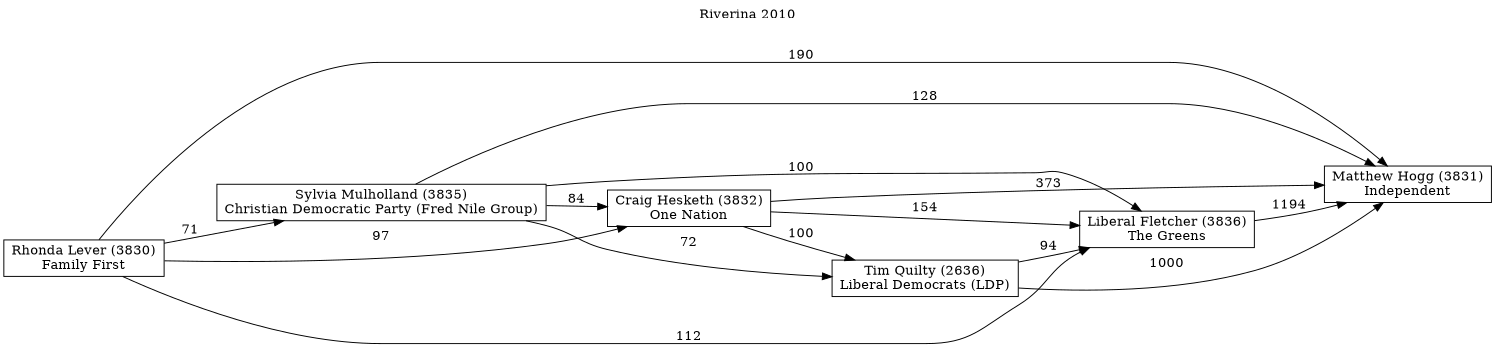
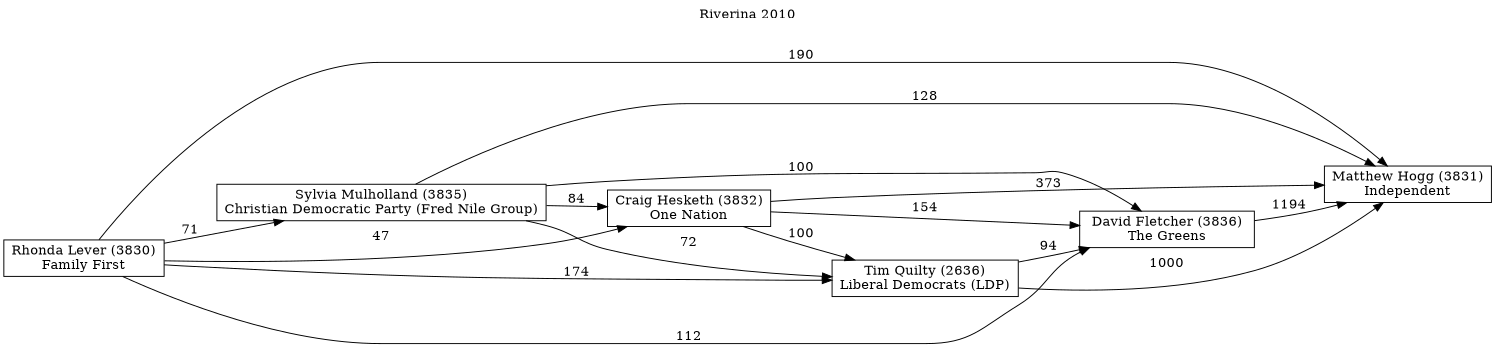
(1167, 229) -> (1167, 229)
(381, 237) -> (381, 237)
none -> (493, 278)
